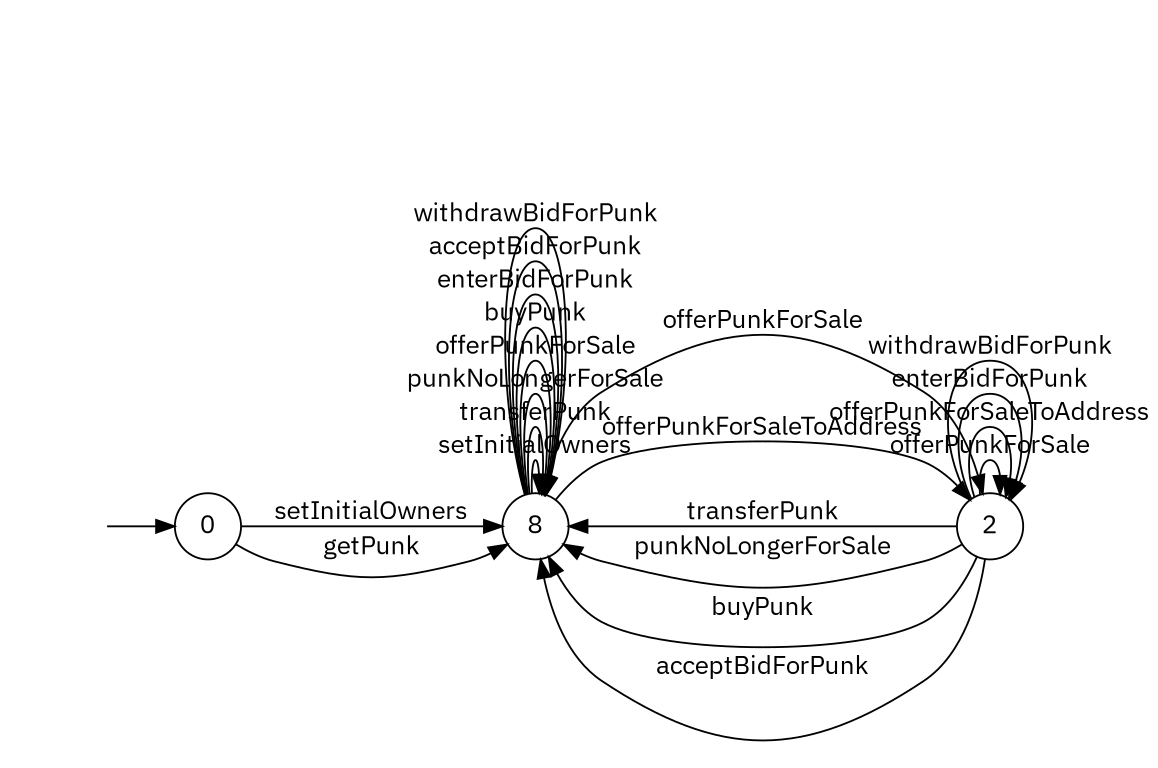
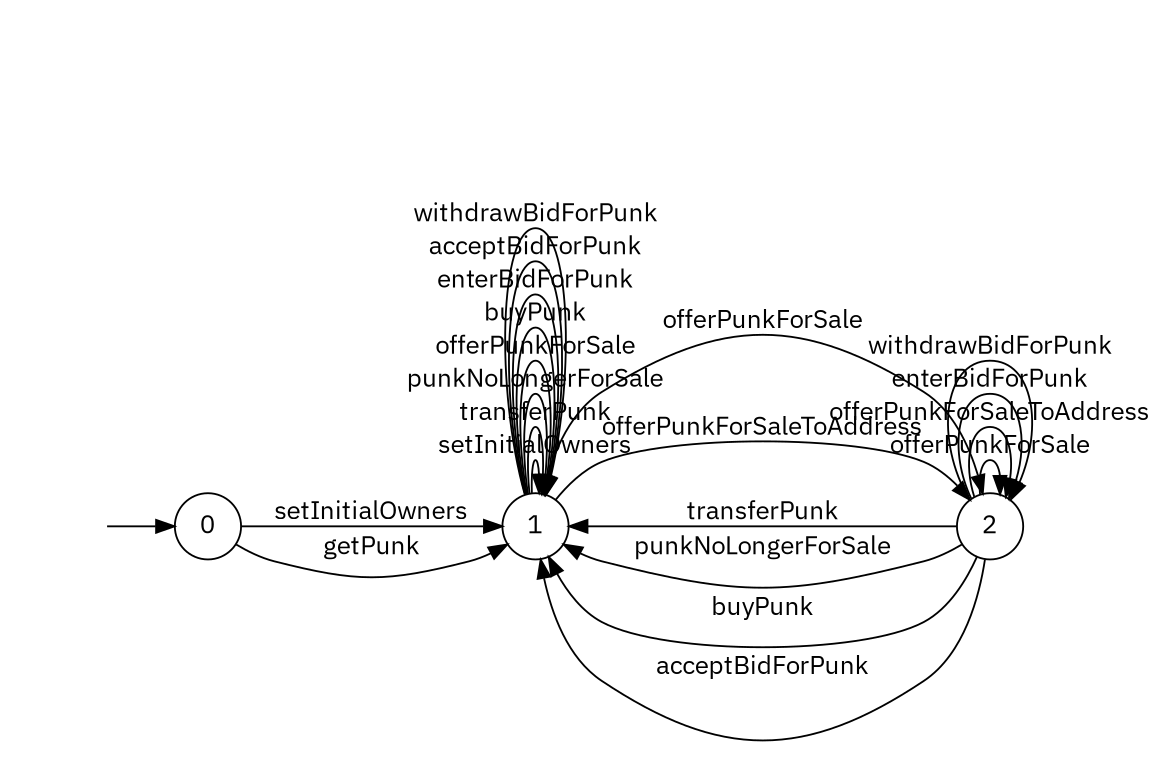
(536, 526) -> (536, 526)
